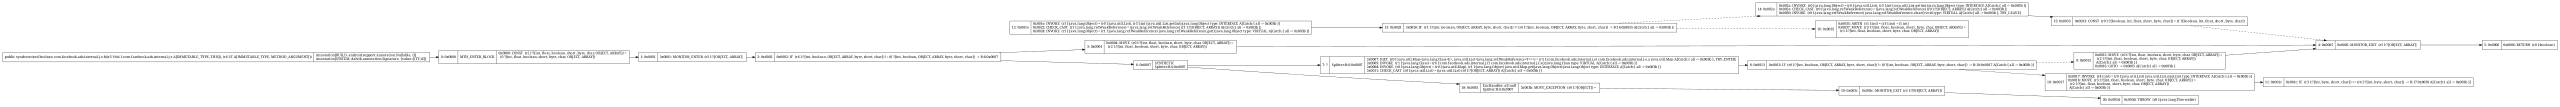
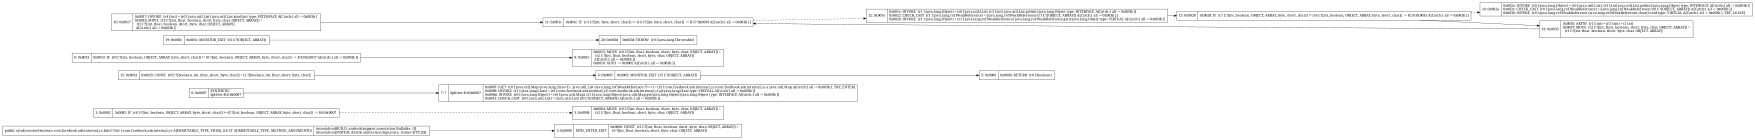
(2039, 16) -> none
none -> (808, 19)
none -> (1148, 27)
(1745, 29) -> (1478, 23)
(2258, 33) -> (454, 75)
(1775, 46) -> none
(1041, 51) -> (454, 113)
(2269, 52) -> none
(477, 57) -> (591, 131)
(692, 57) -> none
(1066, 62) -> none
(2054, 62) -> (465, 58)
(1742, 65) -> none
(2001, 72) -> none
(1530, 88) -> none
